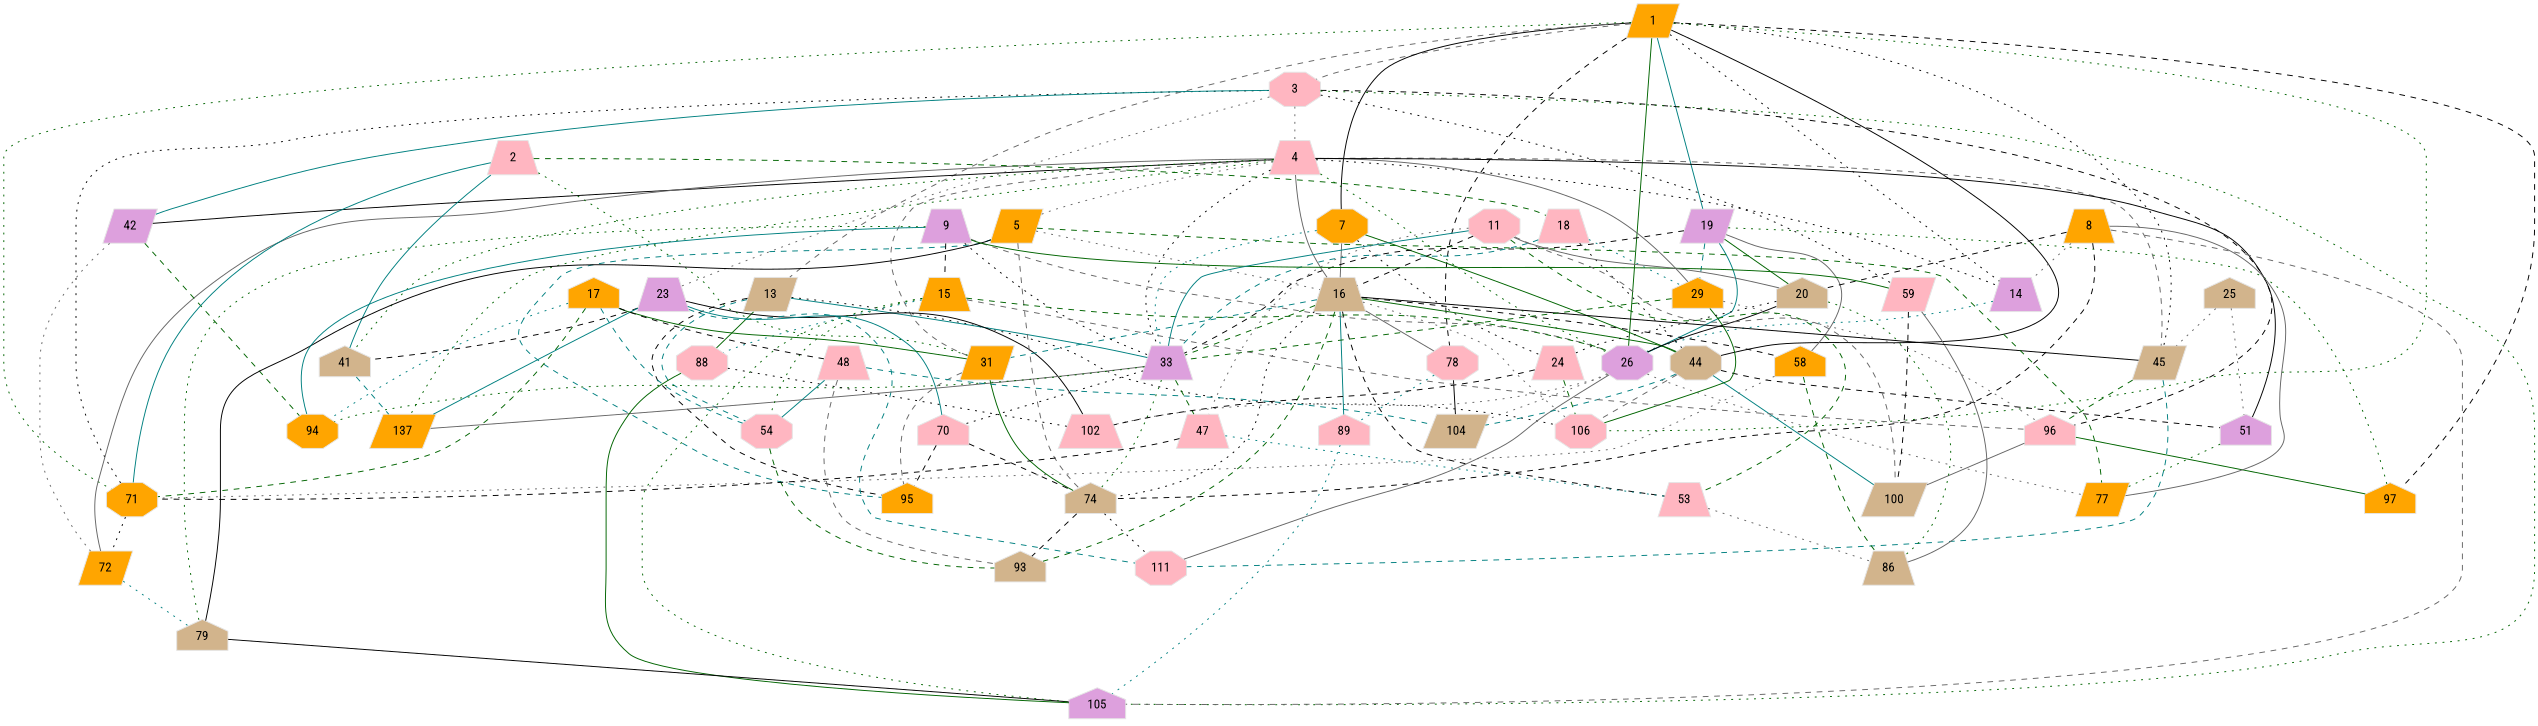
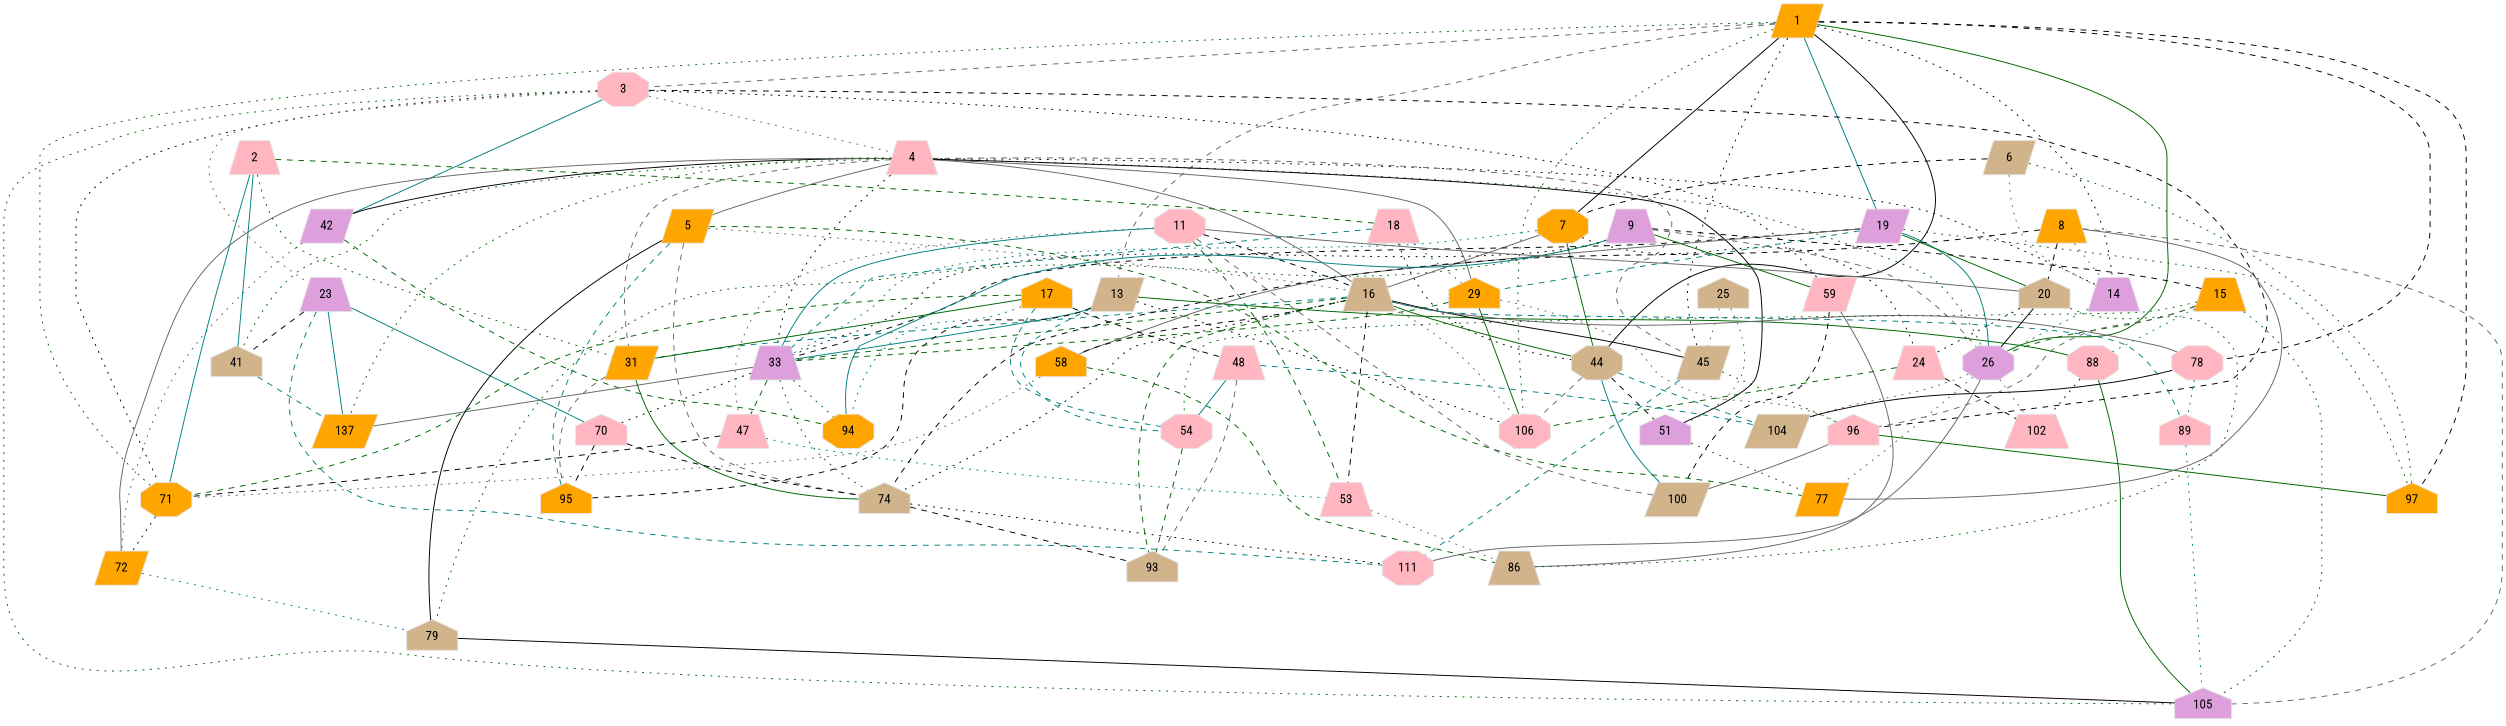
none -> (2009, 158)
(1156, 184) -> (792, 190)
(903, 313) -> none
(1342, 361) -> (1929, 323)
(2092, 405) -> (1779, 396)
